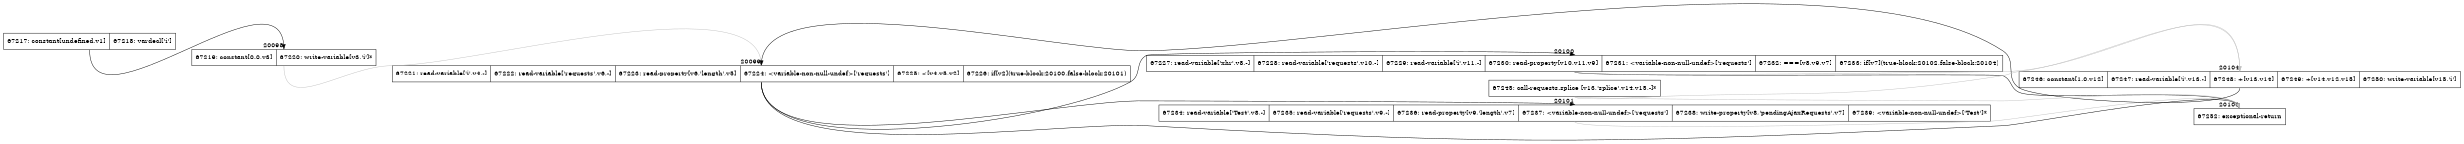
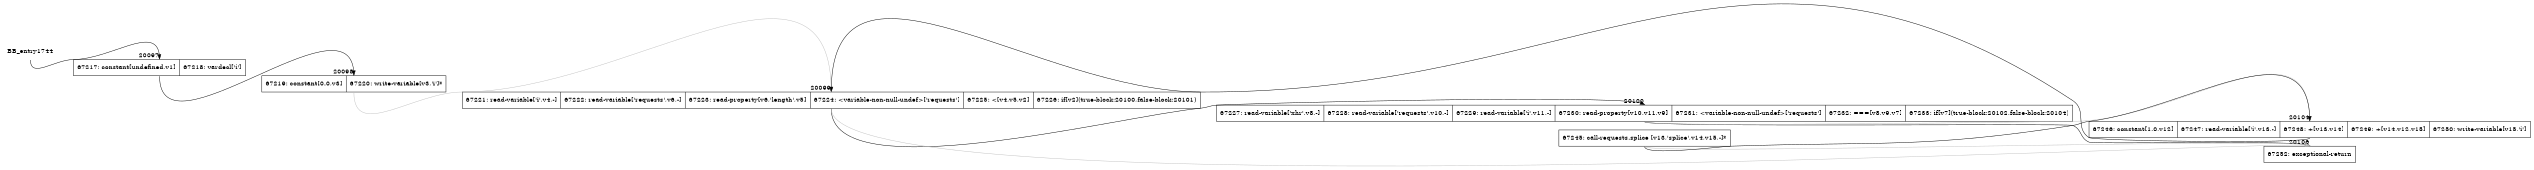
none -> (30, 51)
(1923, 86) -> (1993, 136)
(1575, 113) -> none
(1490, 140) -> (1564, 164)
